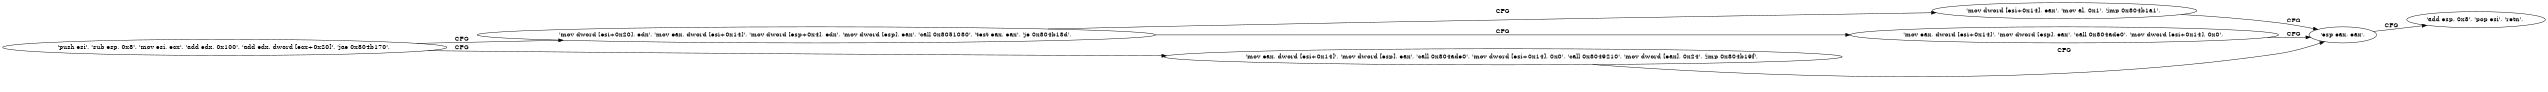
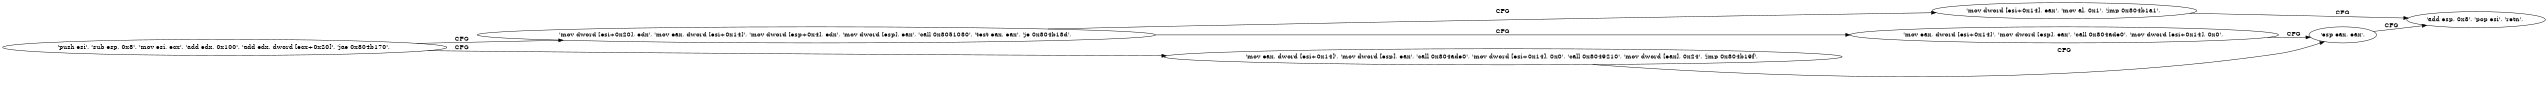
(2248, 19) -> (2297, 16)
